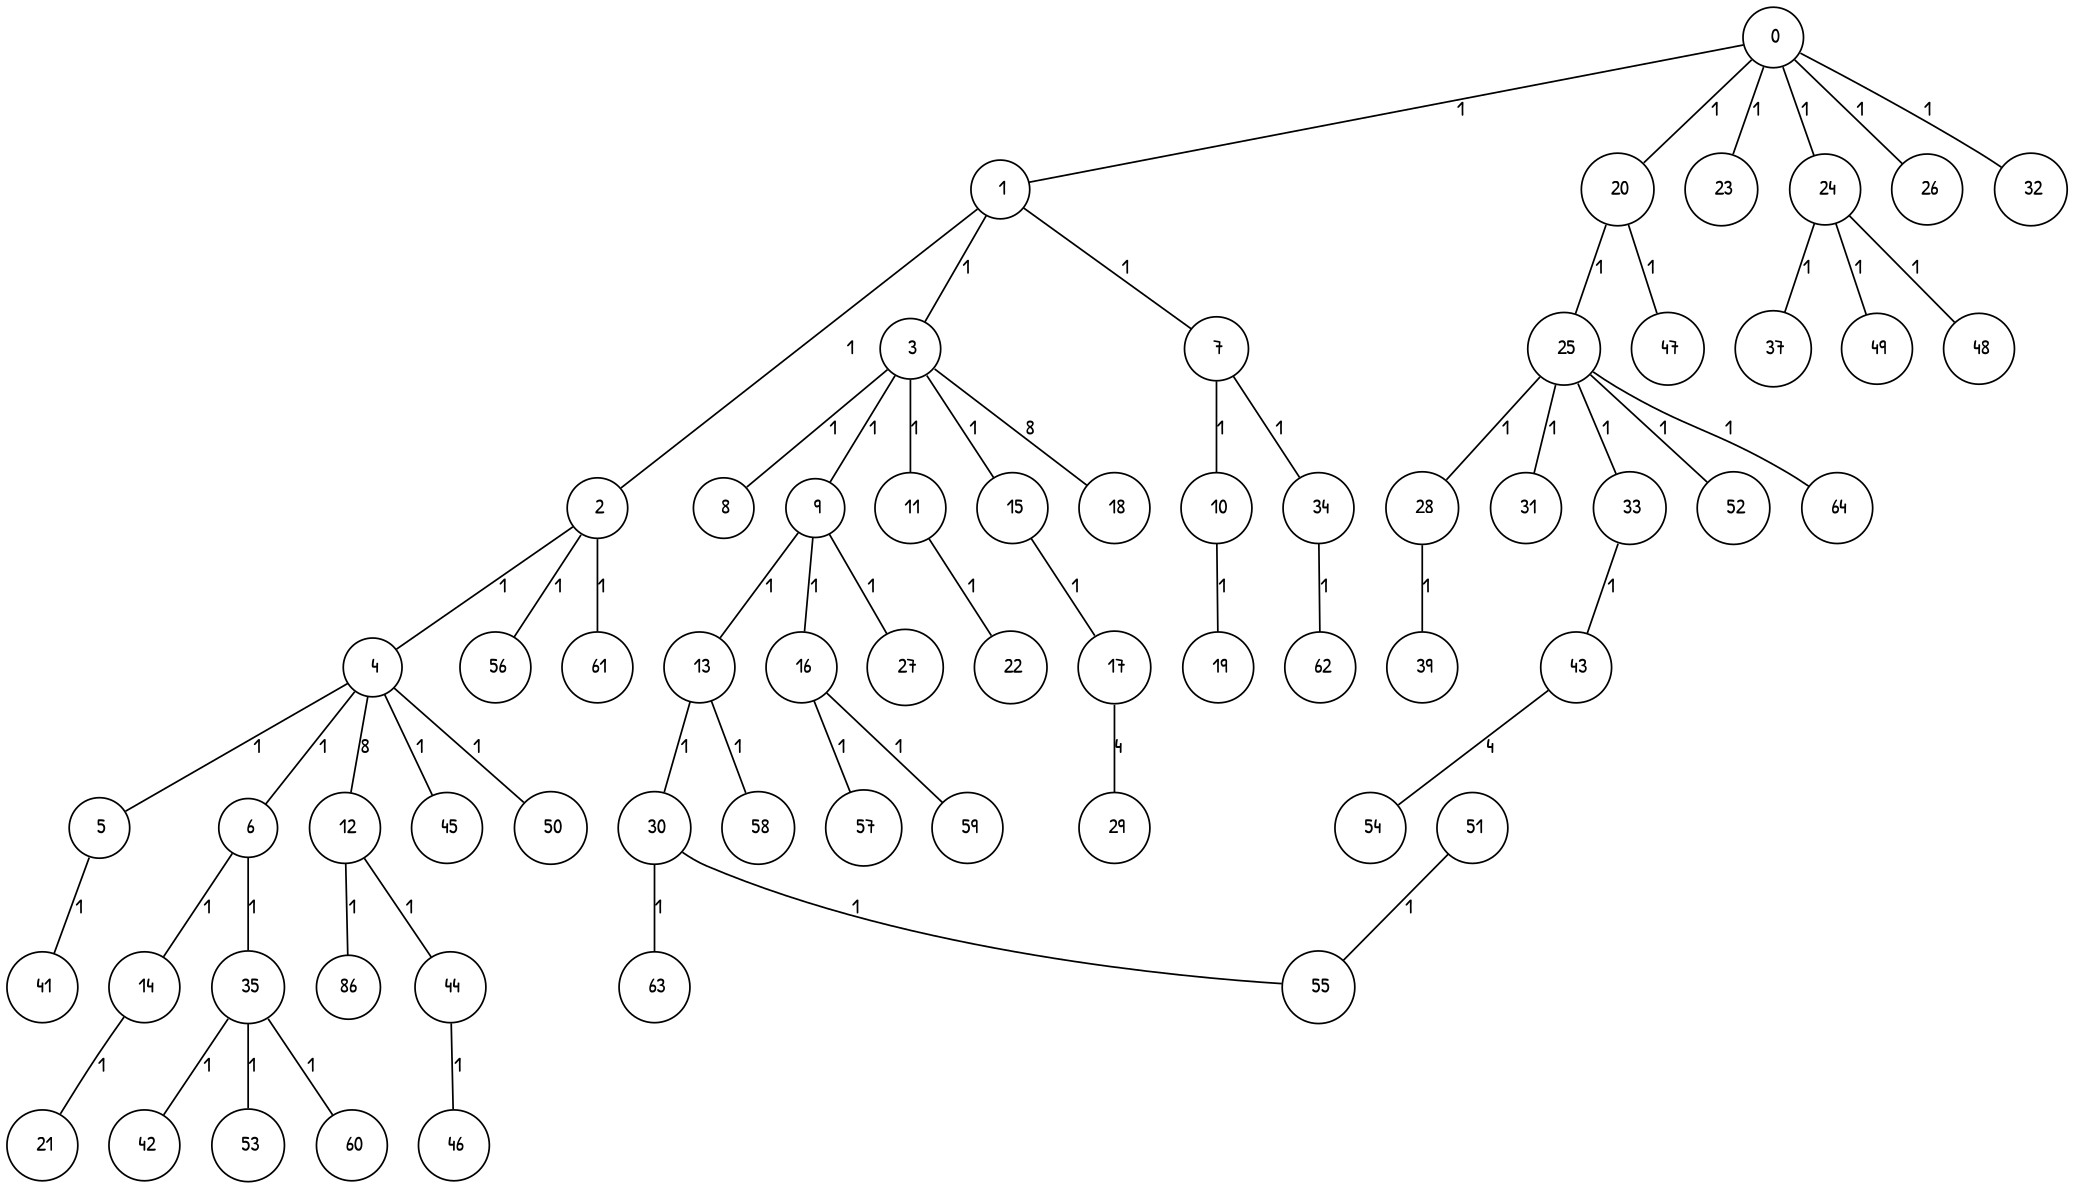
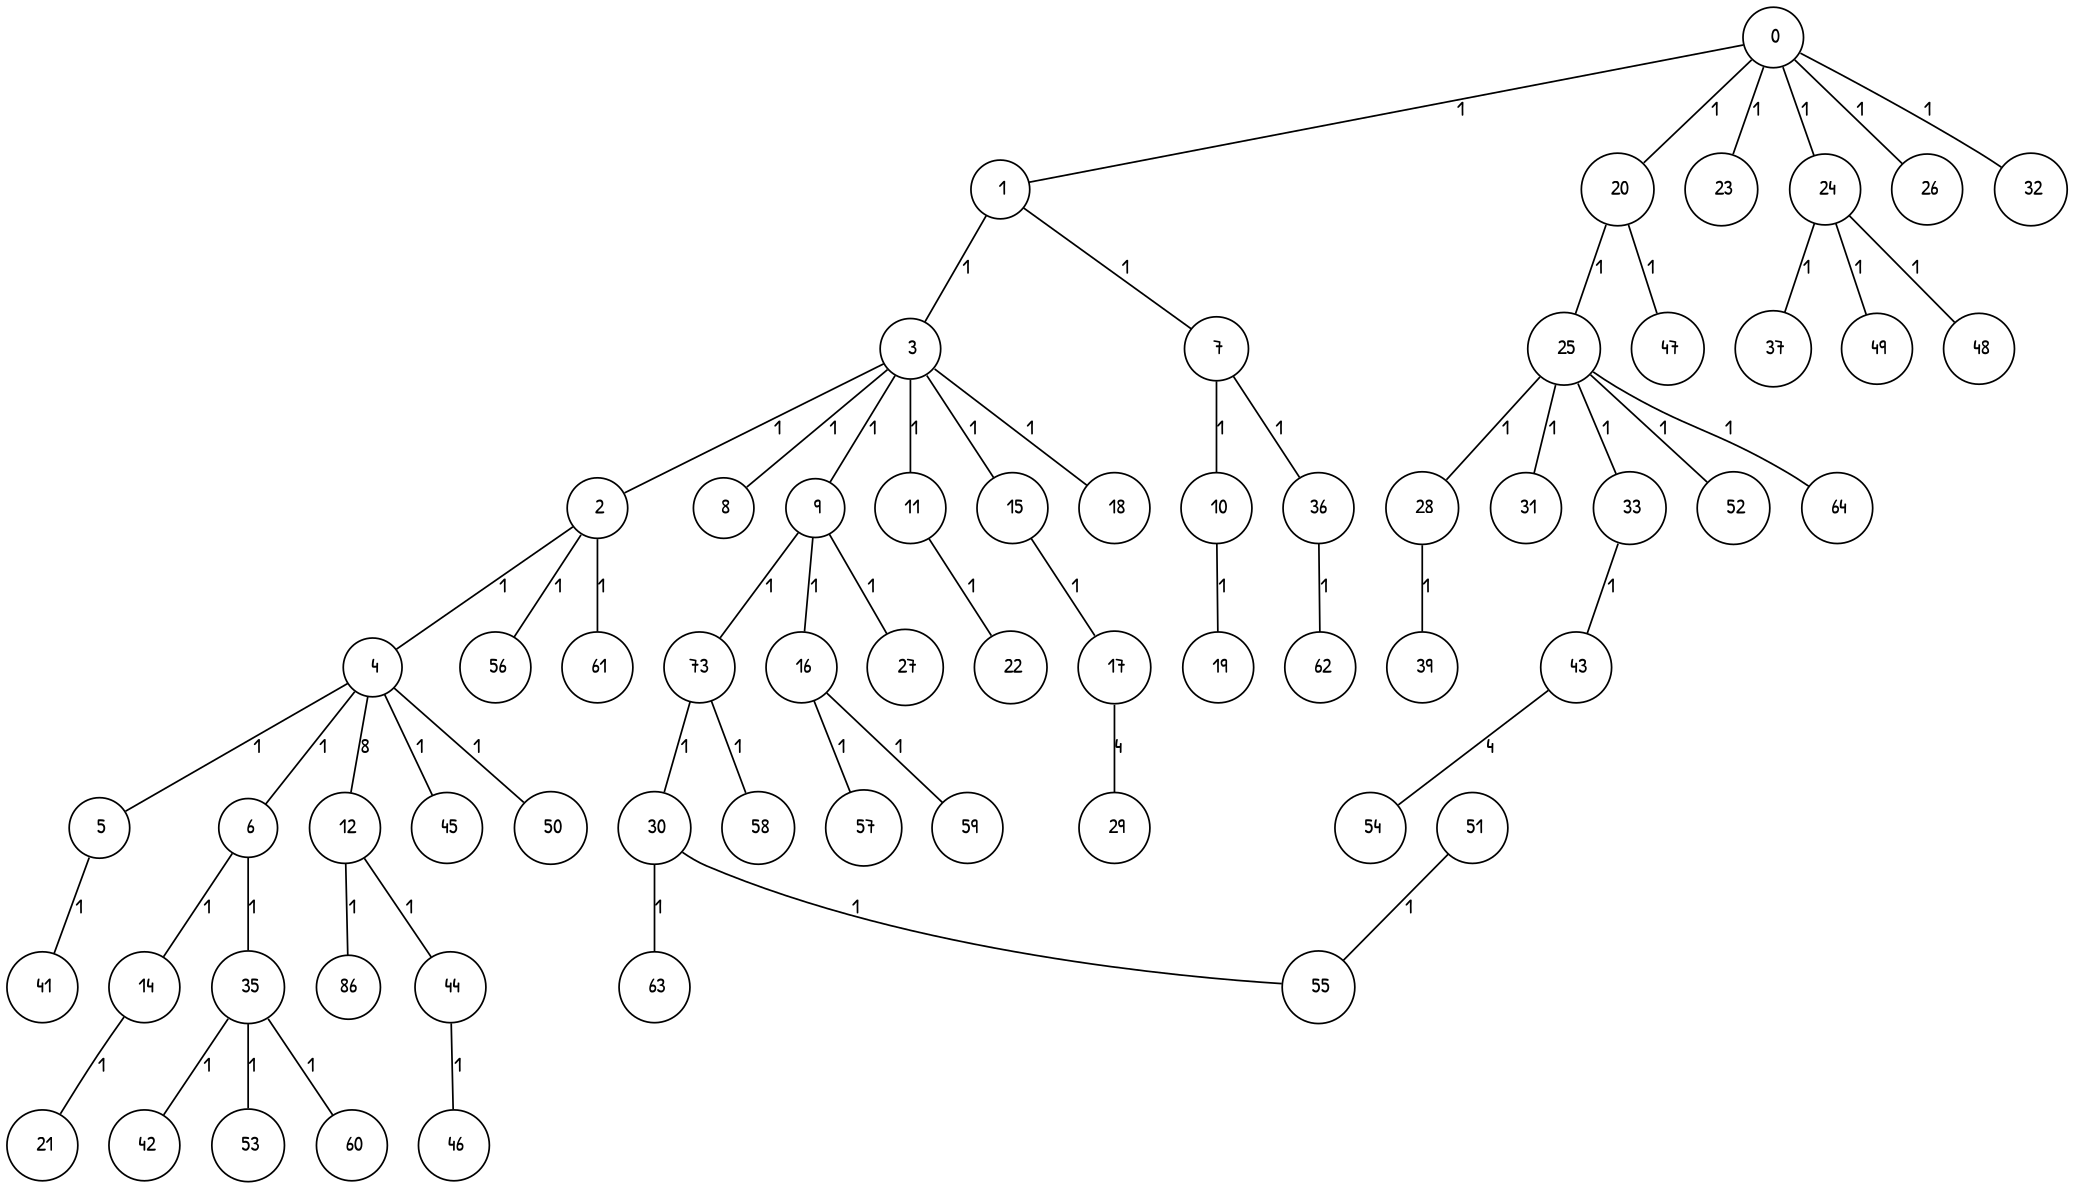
(799, 348) -> (754, 428)
(1031, 429) -> (1031, 429)
(1319, 508) -> (1319, 508)
(699, 667) -> (699, 667)
